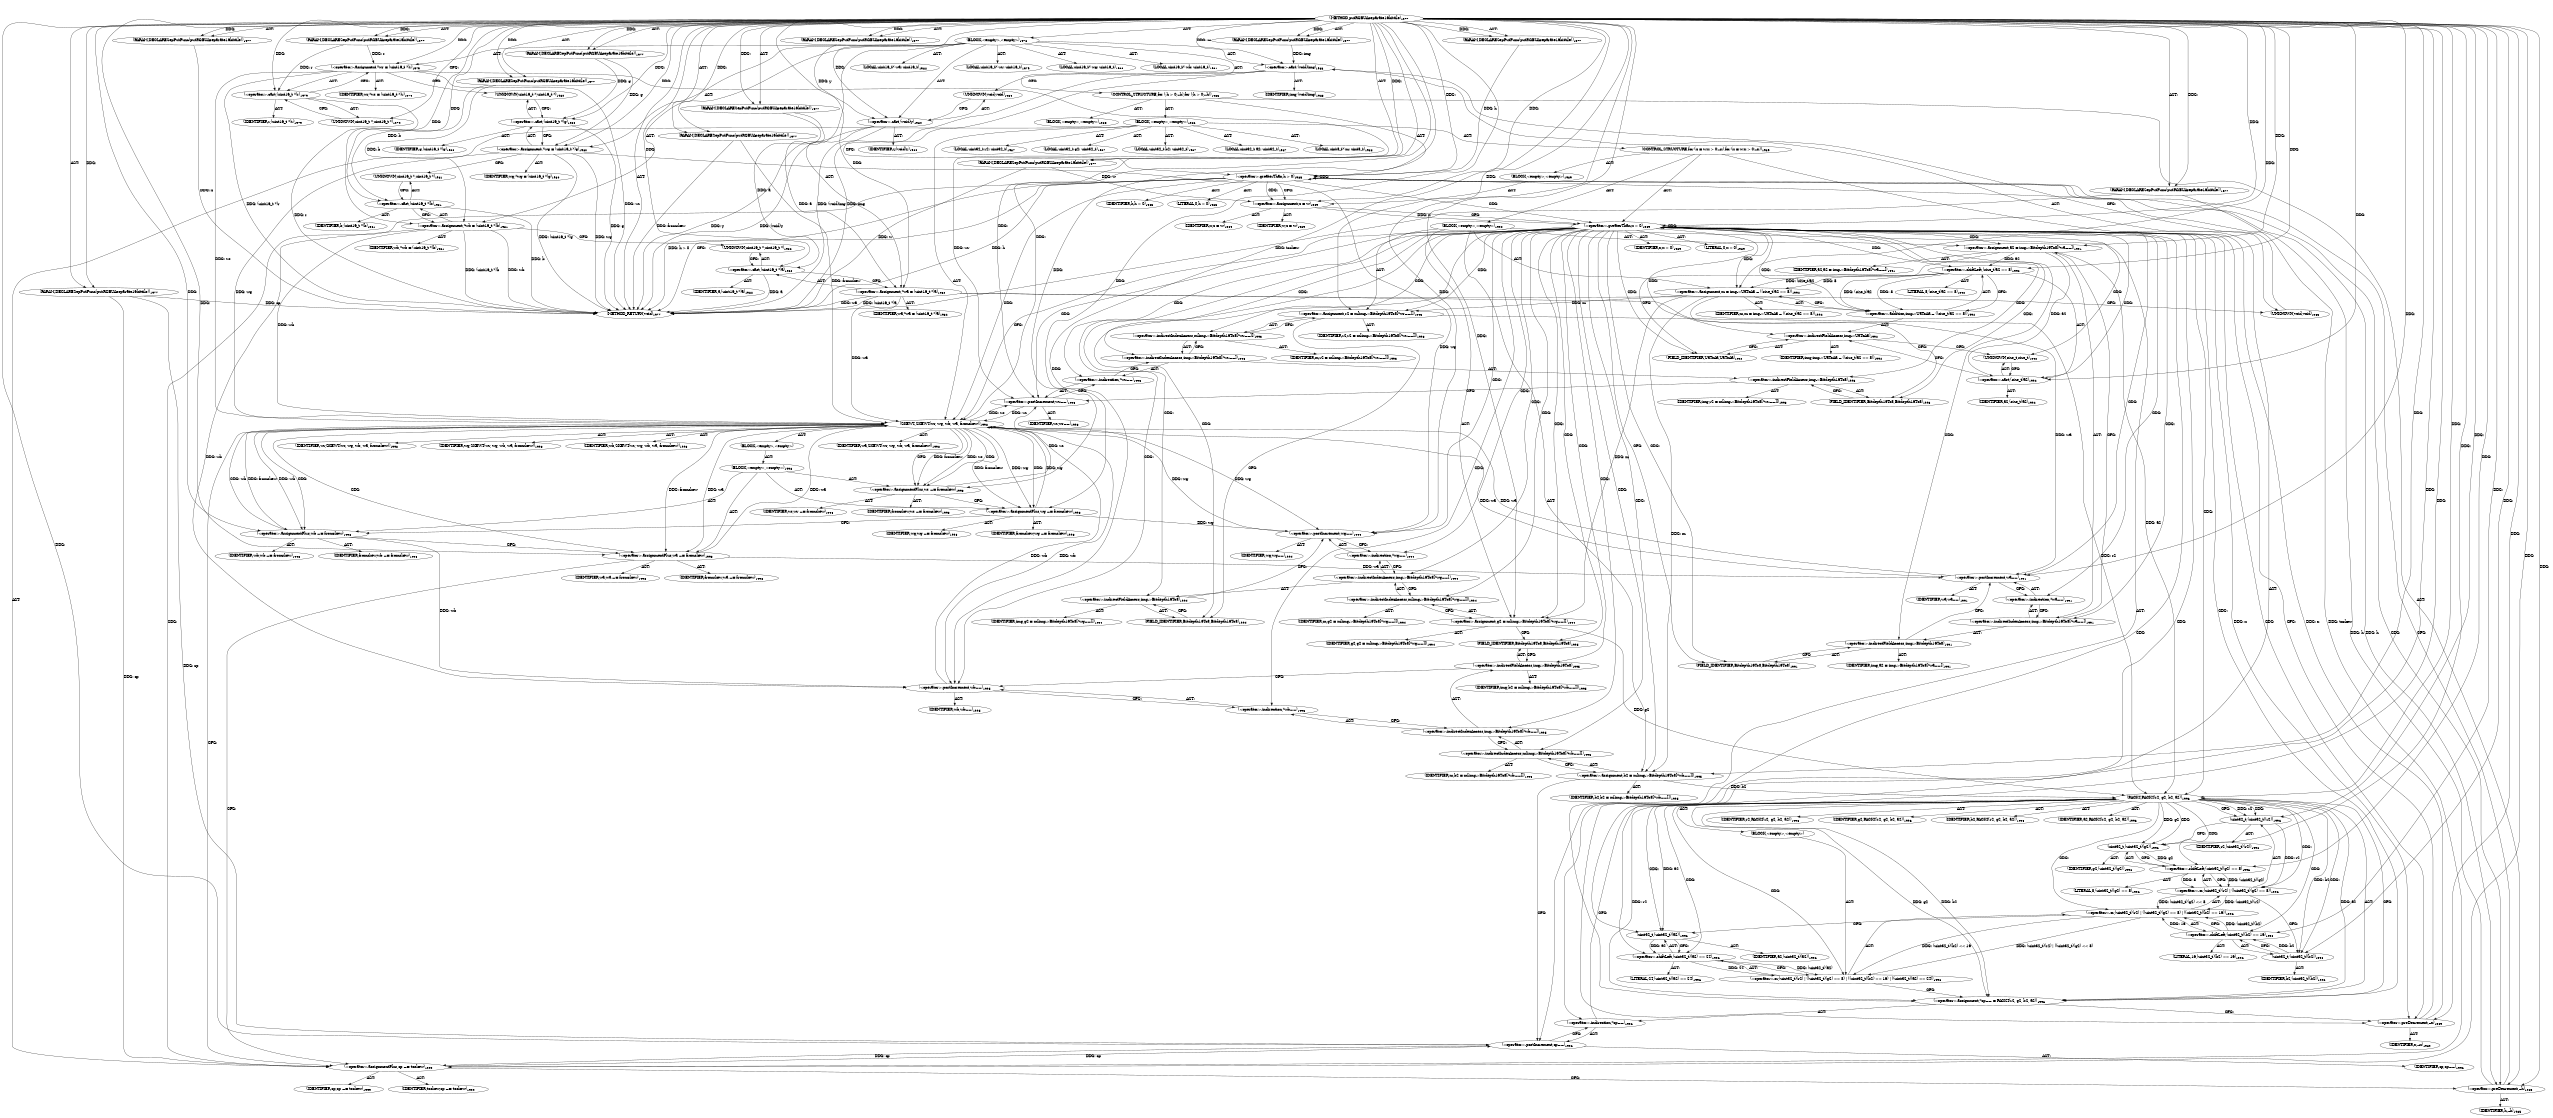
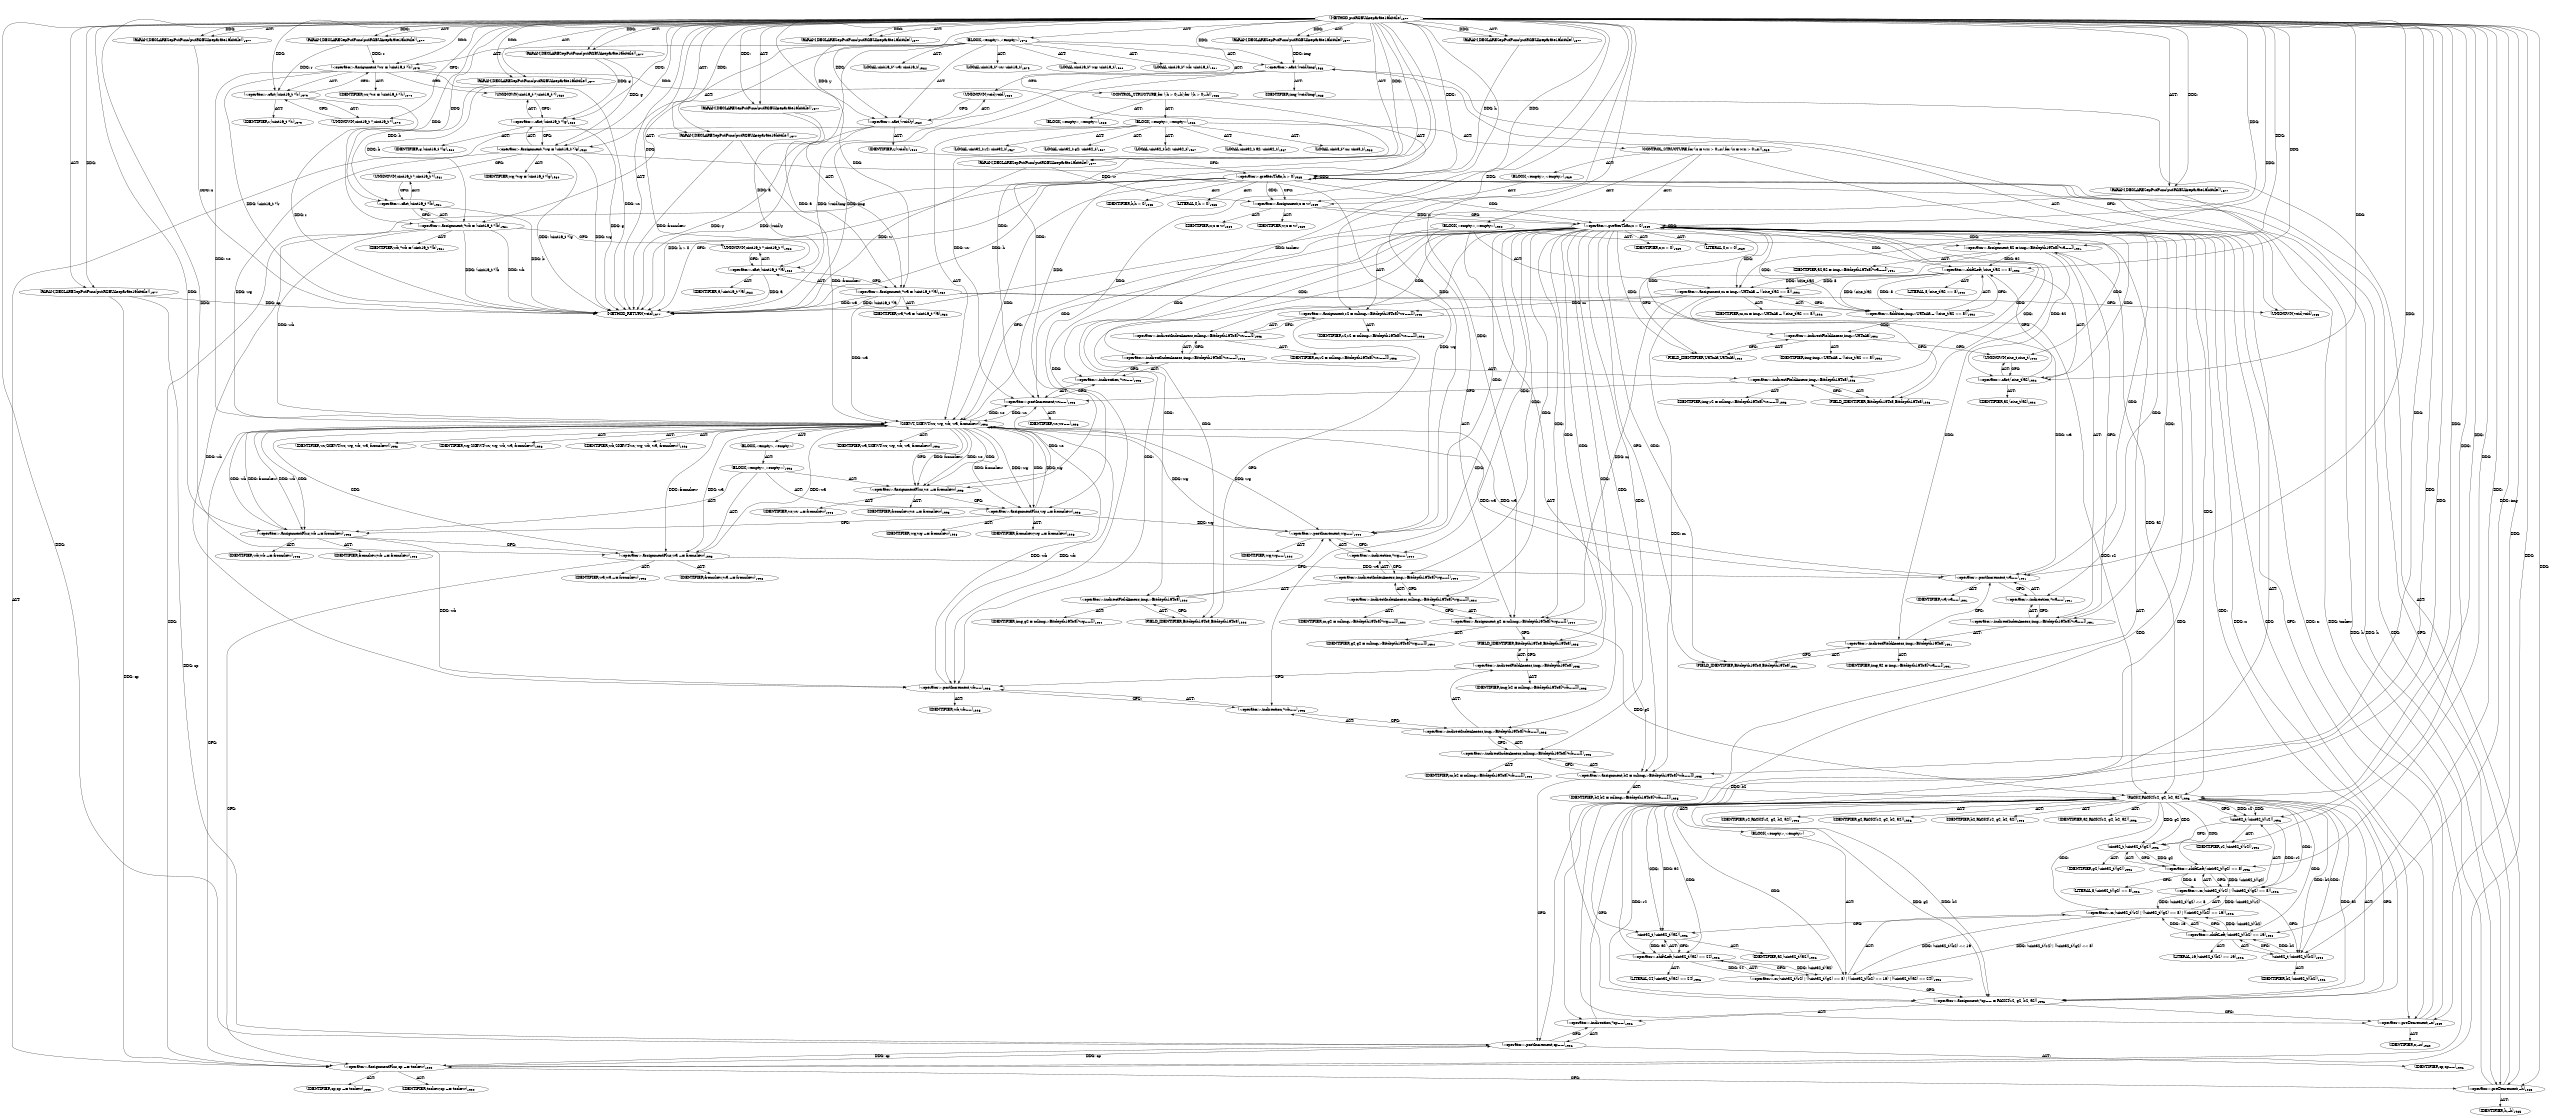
(1204, 40) -> (1204, 40)
(1033, 158) -> (1155, 161)
(345, 226) -> none
(1484, 250) -> none
(1886, 325) -> (1886, 325)
(1920, 358) -> (2027, 333)
(2509, 501) -> (2509, 501)
(2168, 880) -> (2168, 880)
